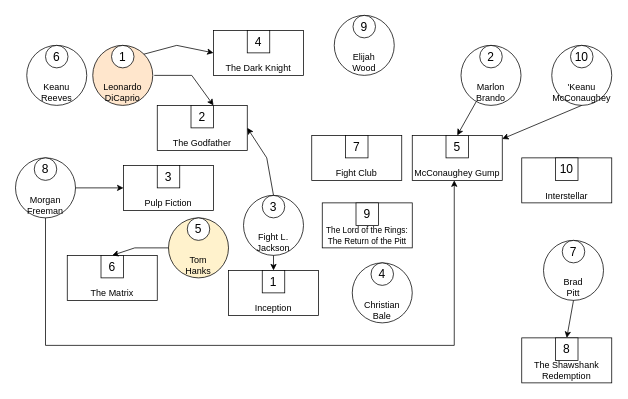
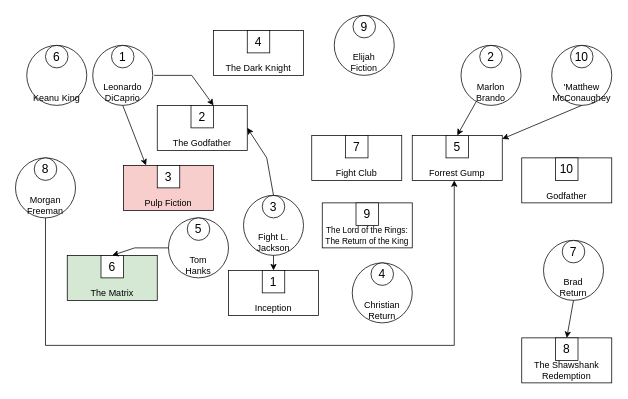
(176, 46) -> none
(364, 62) -> (364, 62)
(123, 75) -> (123, 75)
(582, 92) -> (582, 92)
(57, 98) -> (57, 98)
none -> (133, 133)
(457, 173) -> (457, 173)
(117, 188) -> none
(567, 195) -> (567, 195)
(168, 203) -> (168, 203)
(367, 229) -> (367, 229)
(198, 248) -> (198, 248)
(573, 287) -> (573, 287)
(112, 293) -> (112, 293)
(382, 310) -> (382, 310)
